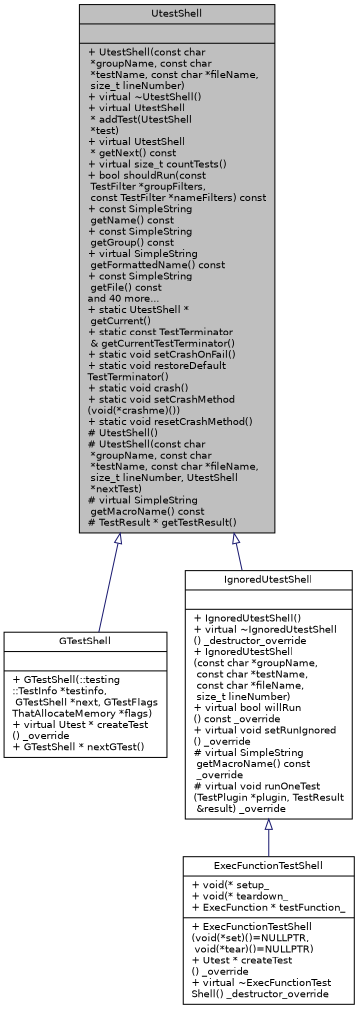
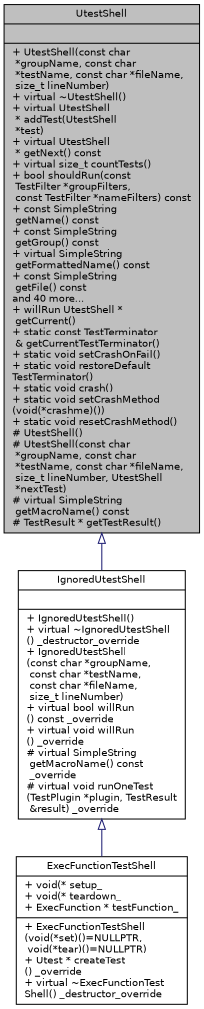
(138, 310) -> (68, 310)
(86, 695) -> none
(265, 730) -> (80, 730)
